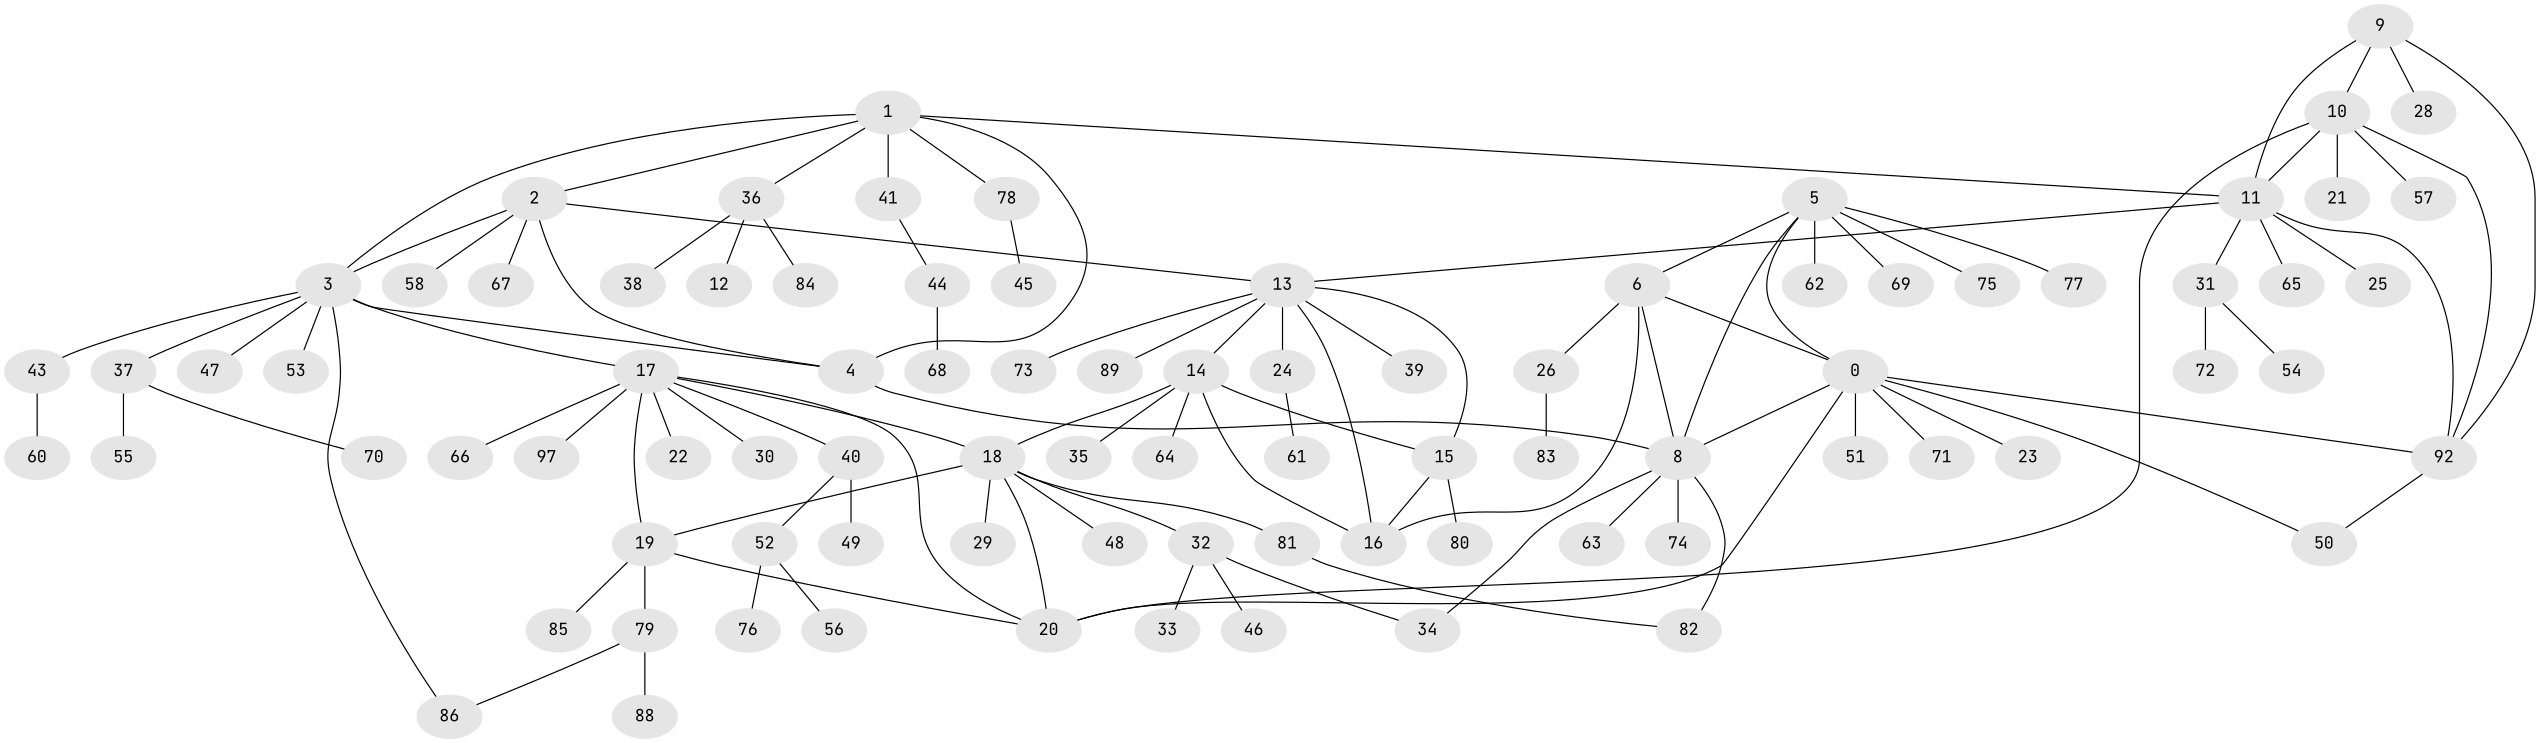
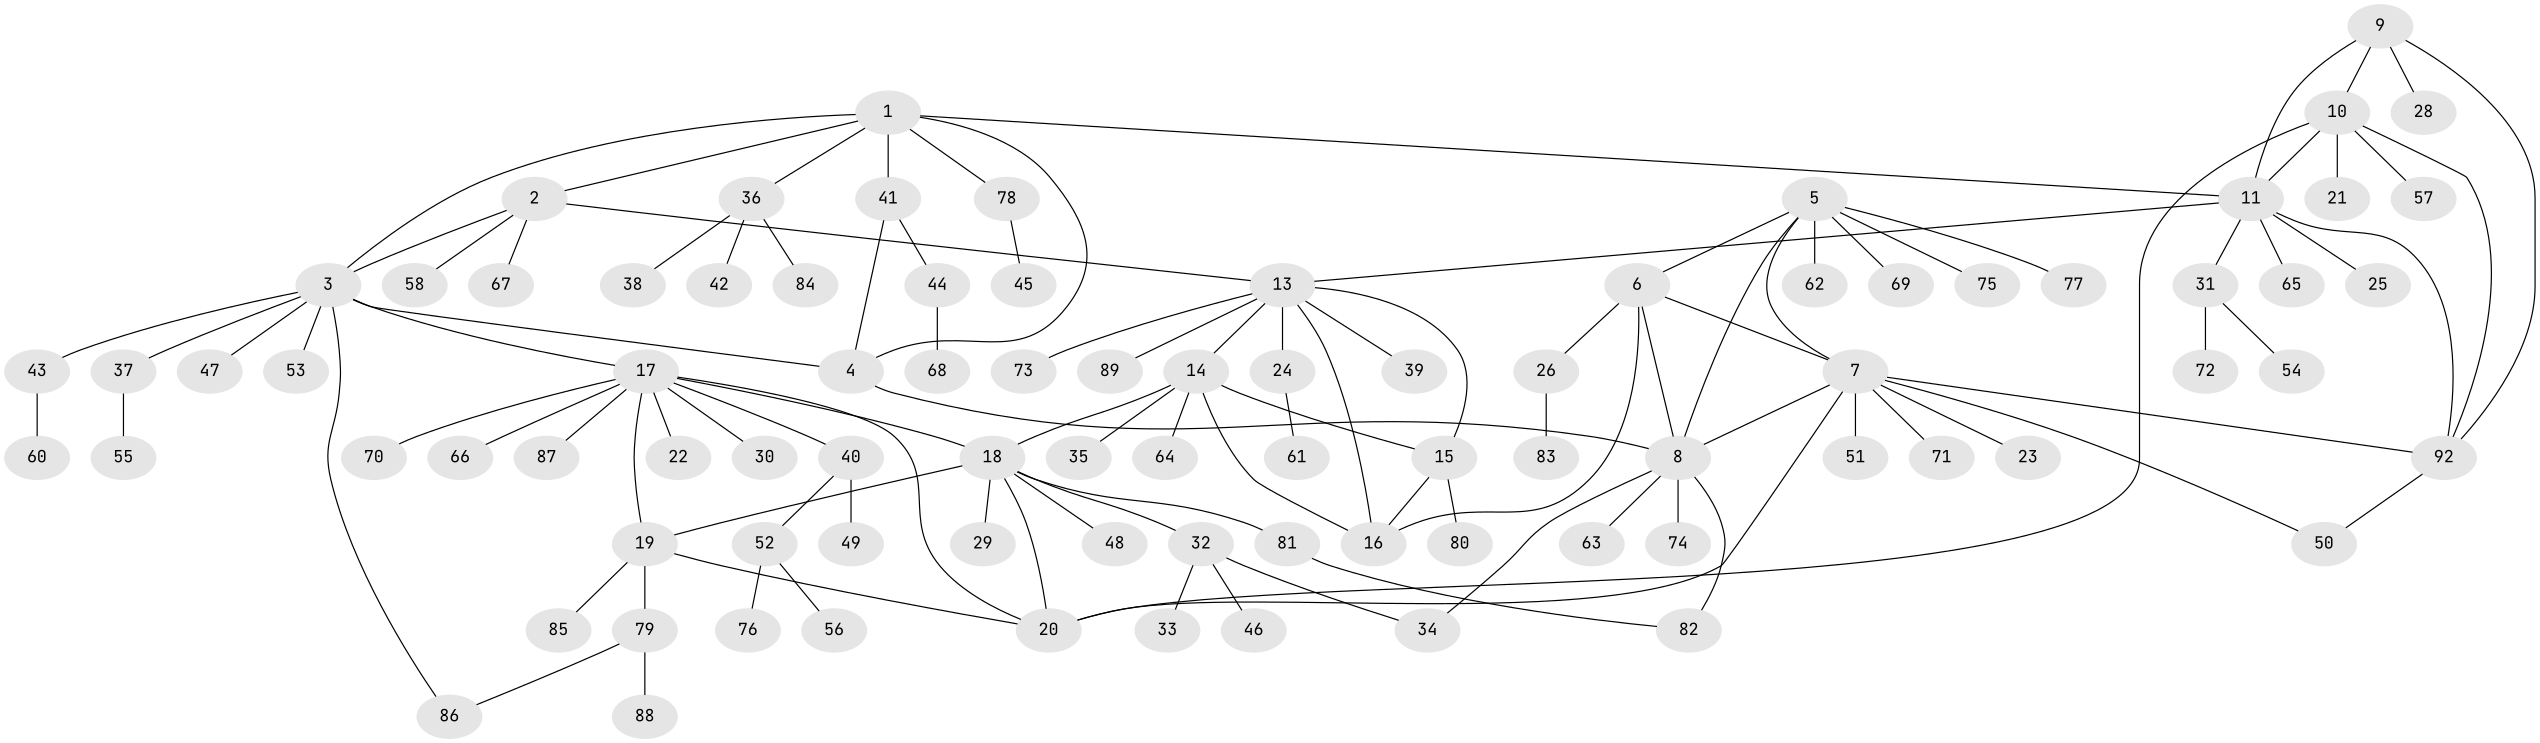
(719, 285) -> (719, 285)
(653, 333) -> (870, 285)
(1855, 372) -> (1855, 372)
(245, 420) -> (506, 408)
(547, 458) -> (547, 458)
